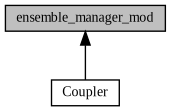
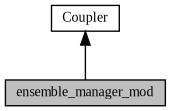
(85, 63) -> (85, 63)
